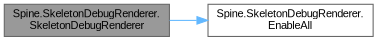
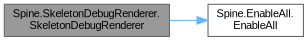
(291, 20) -> (256, 20)
